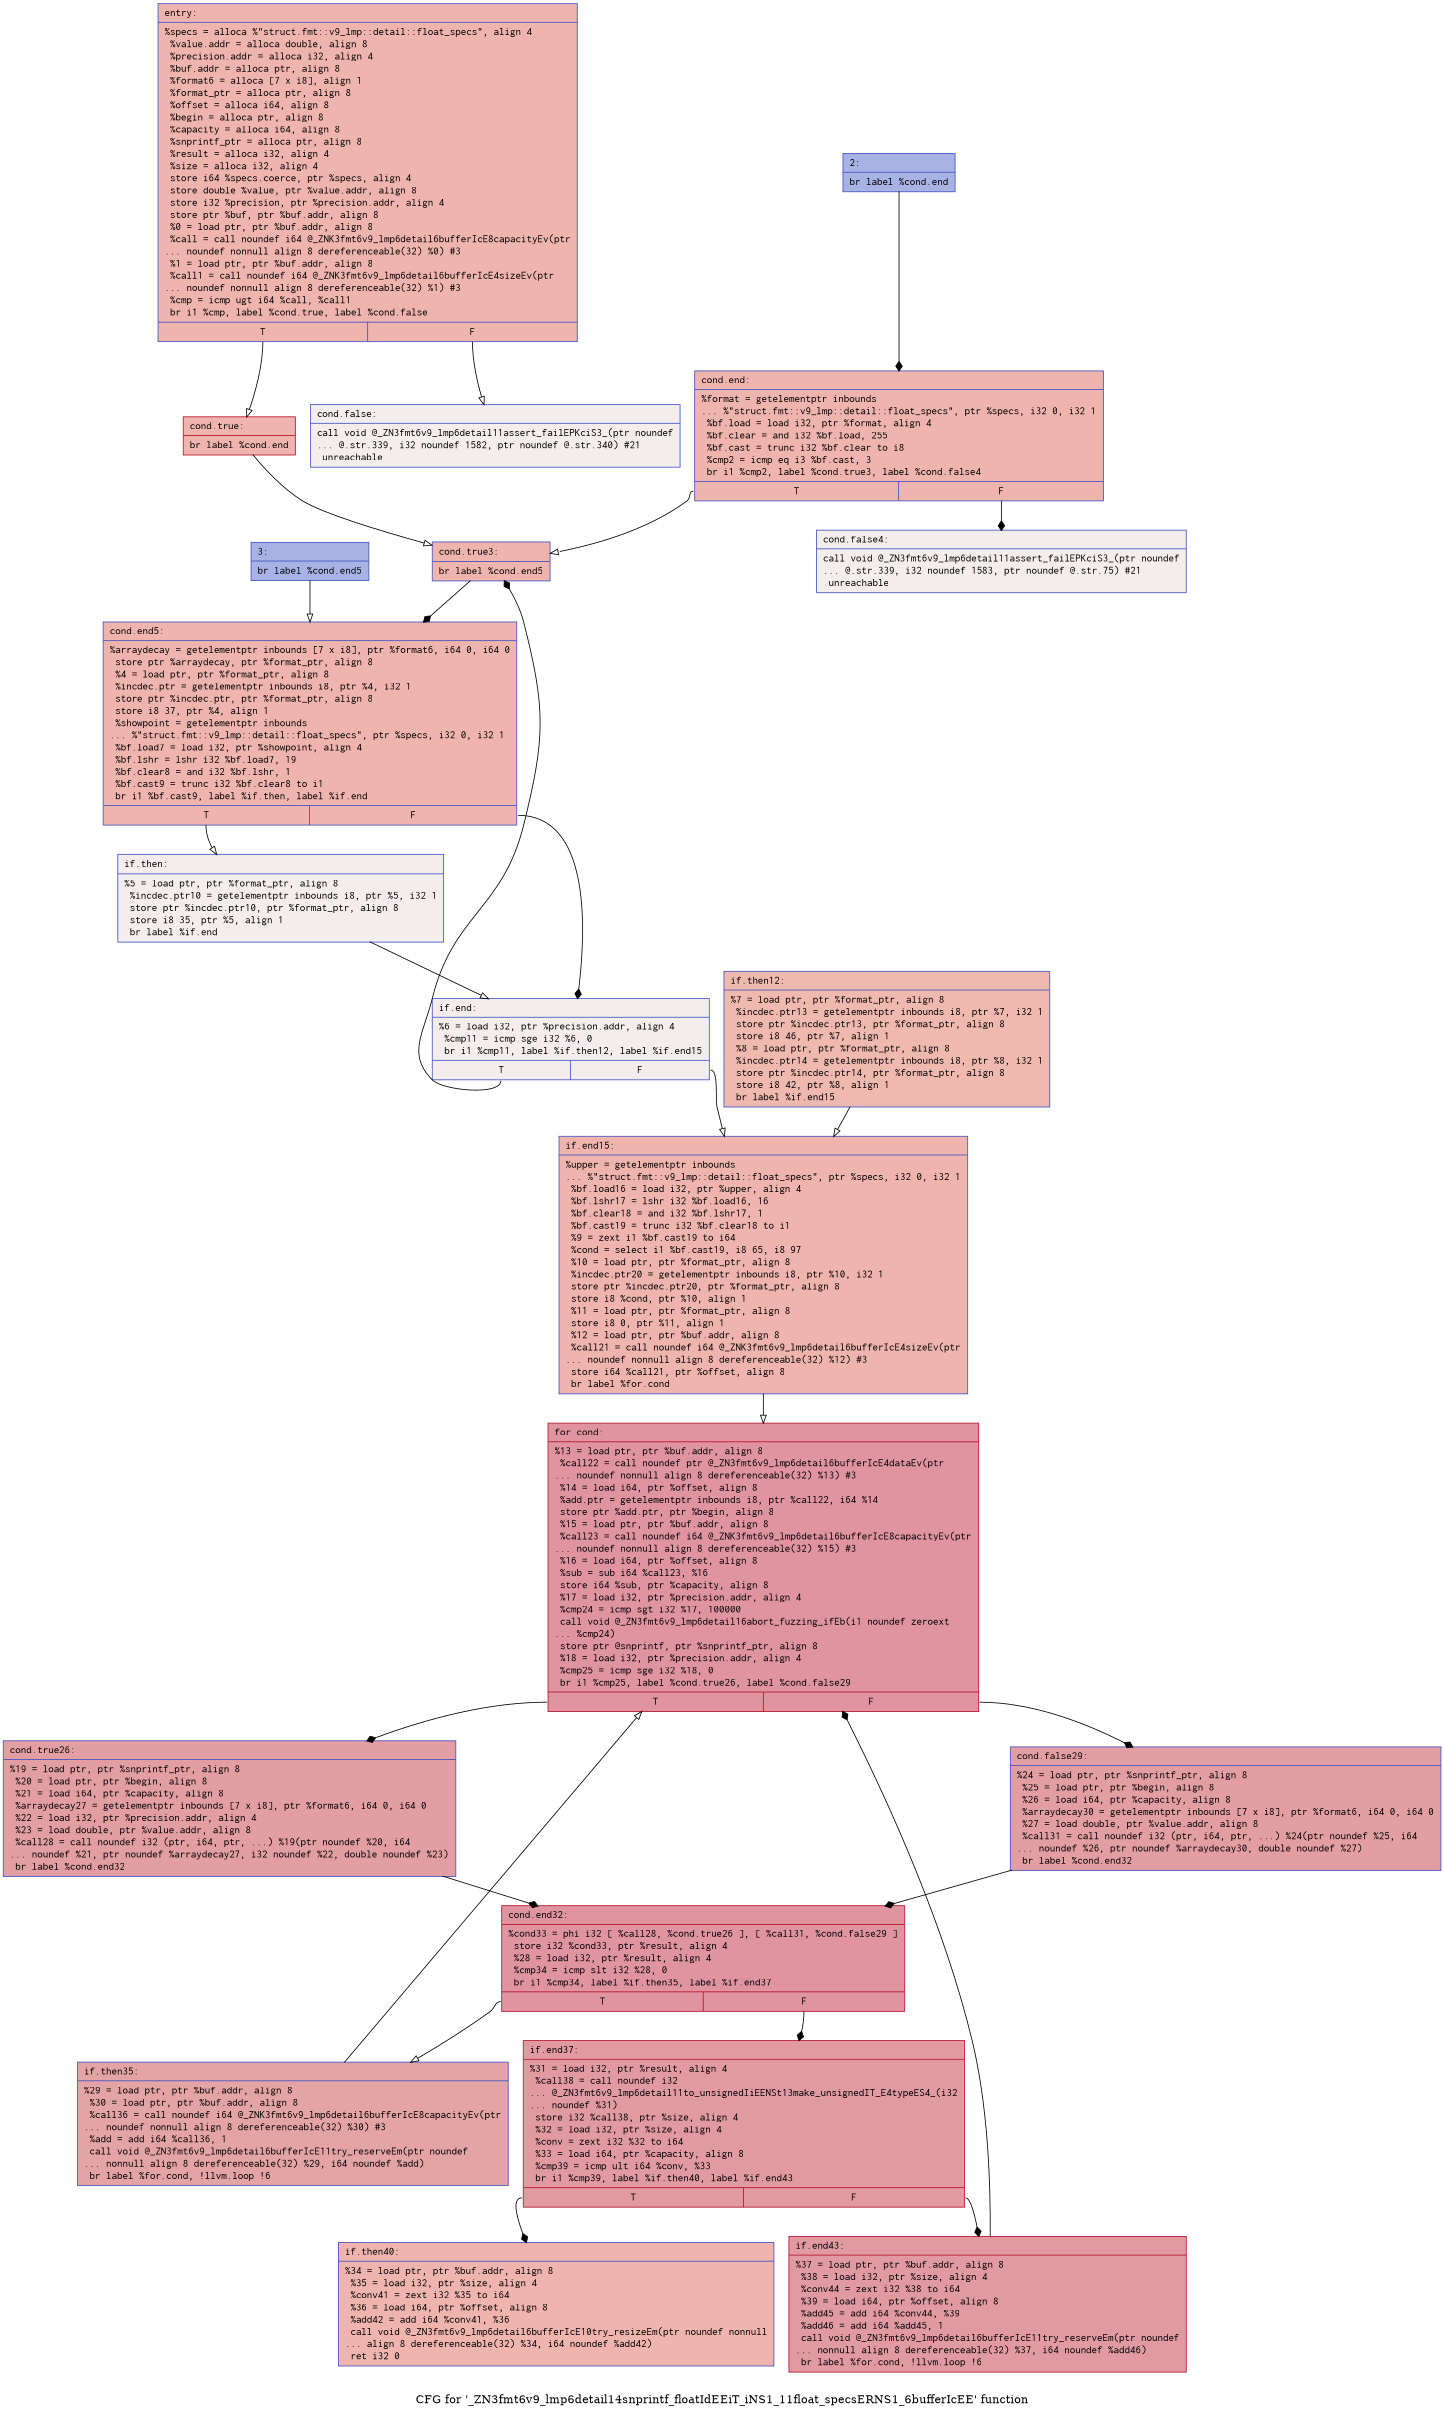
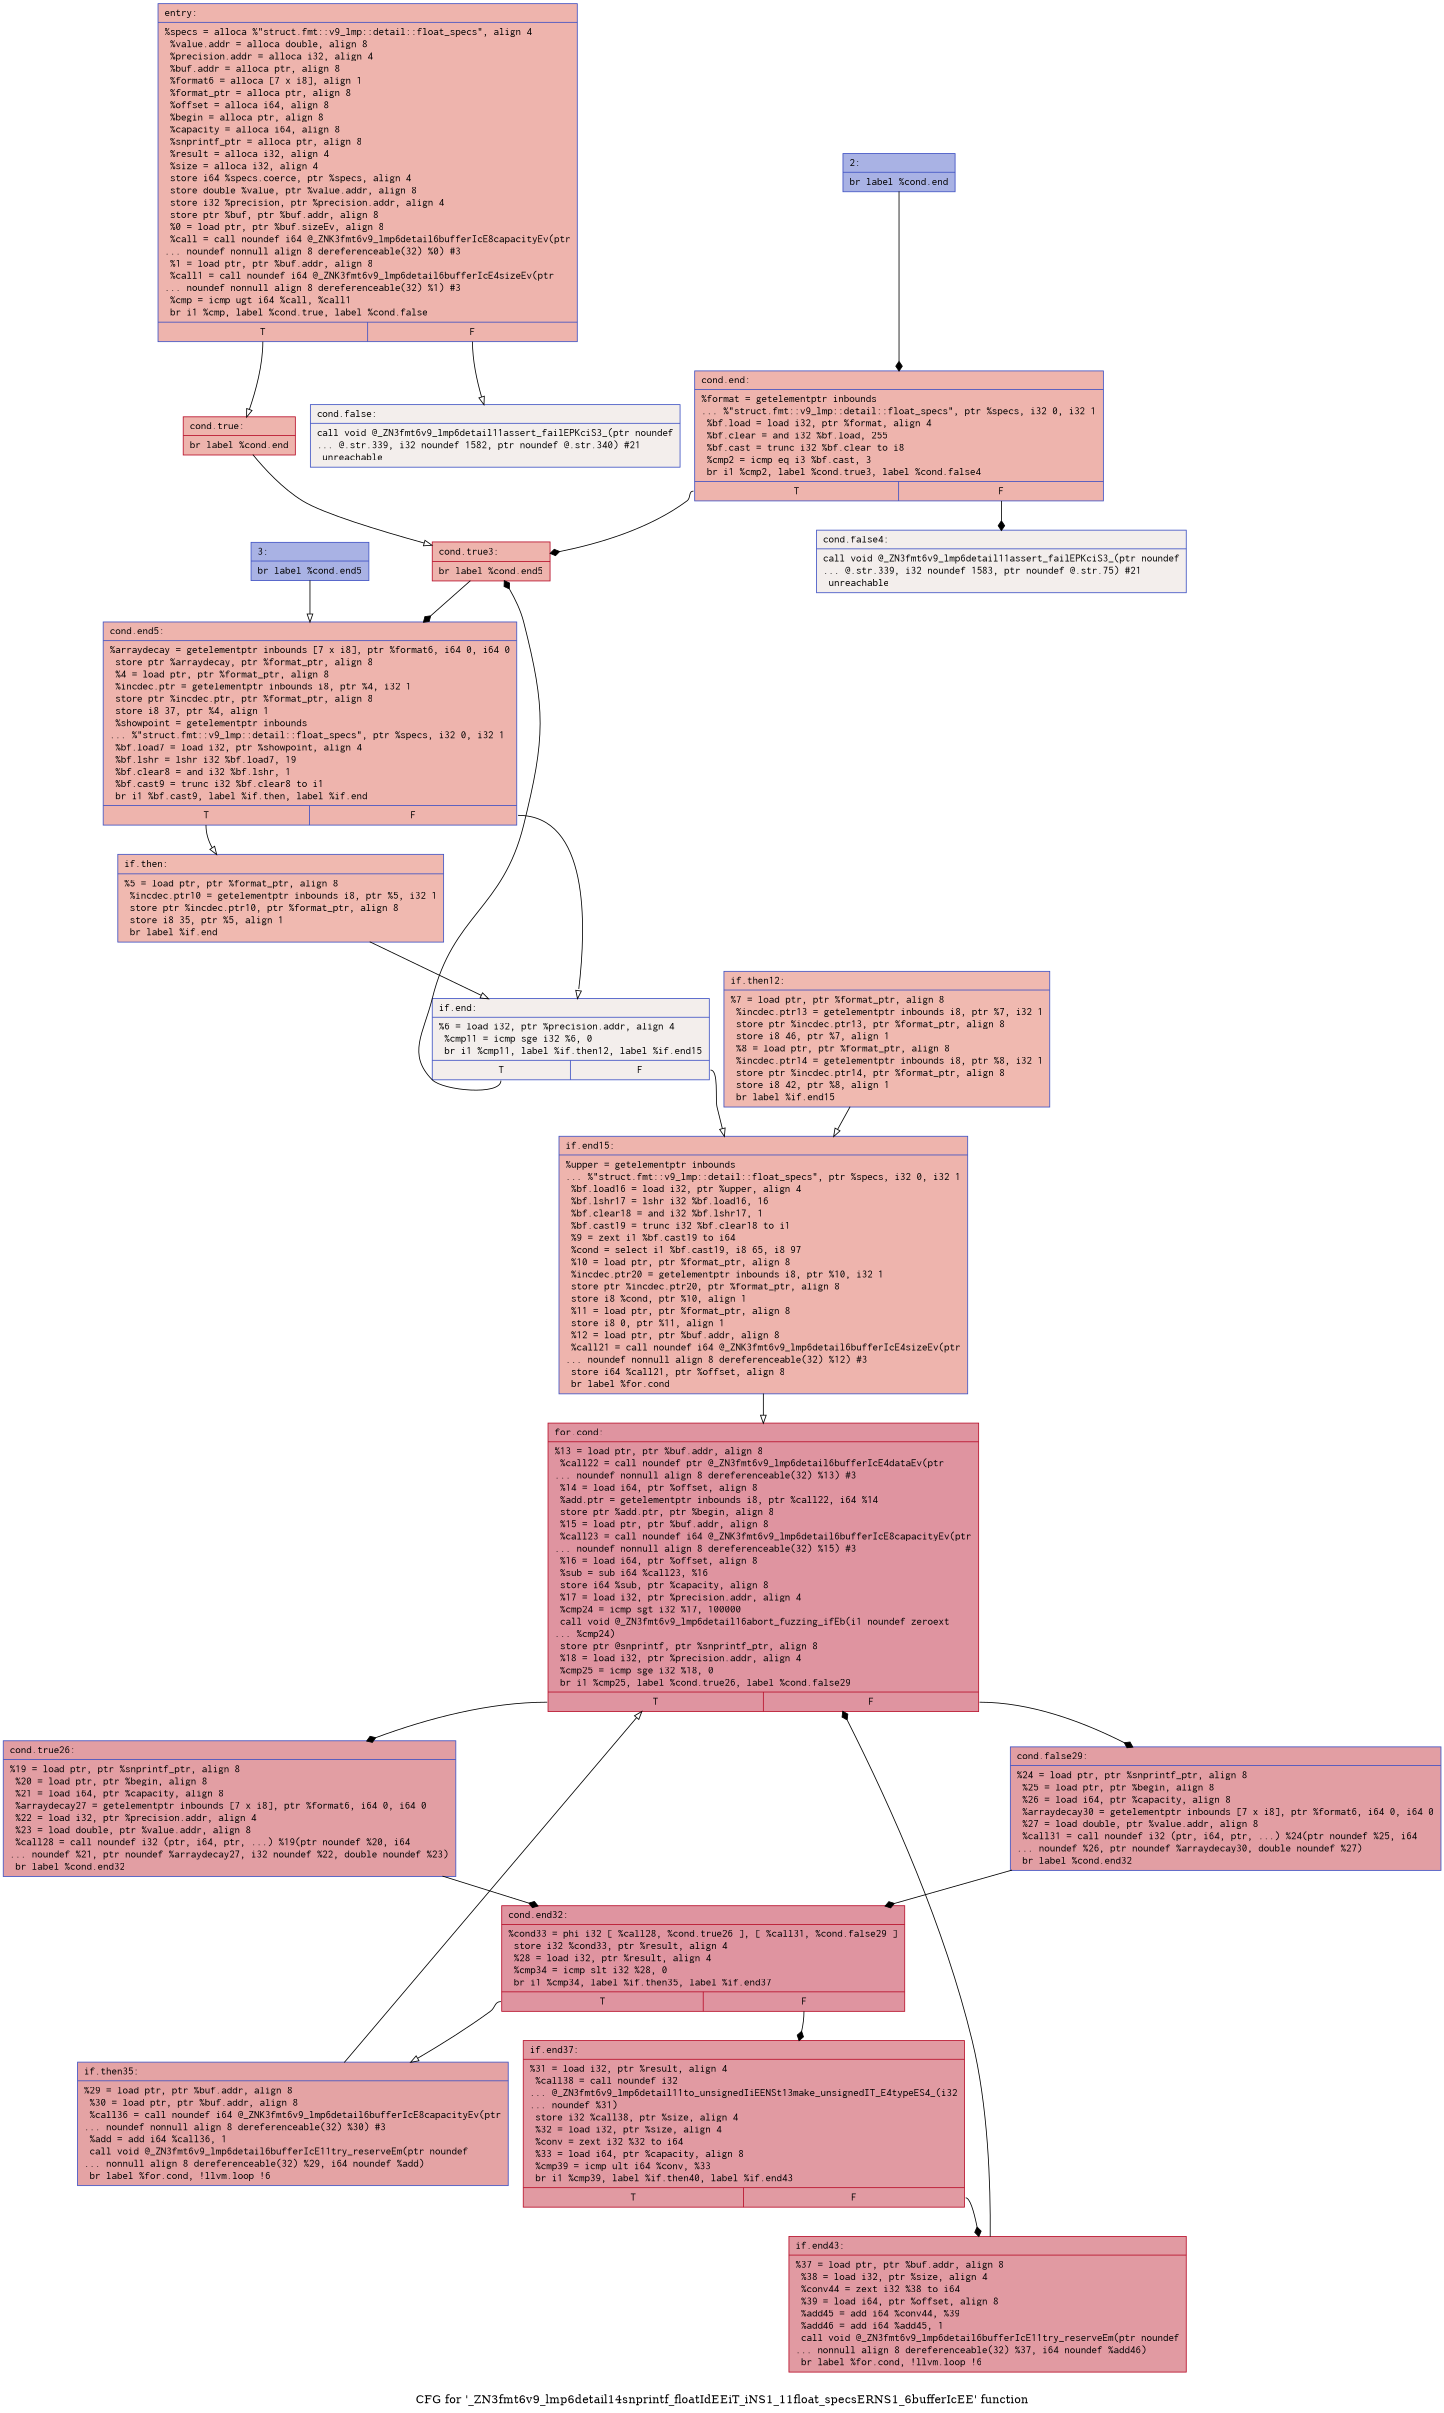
(269, 227) -> (275, 227)
(632, 531) -> (632, 531)
(491, 561) -> (491, 561)
(579, 886) -> (579, 886)
(281, 898) -> (281, 898)
(556, 2304) -> none
